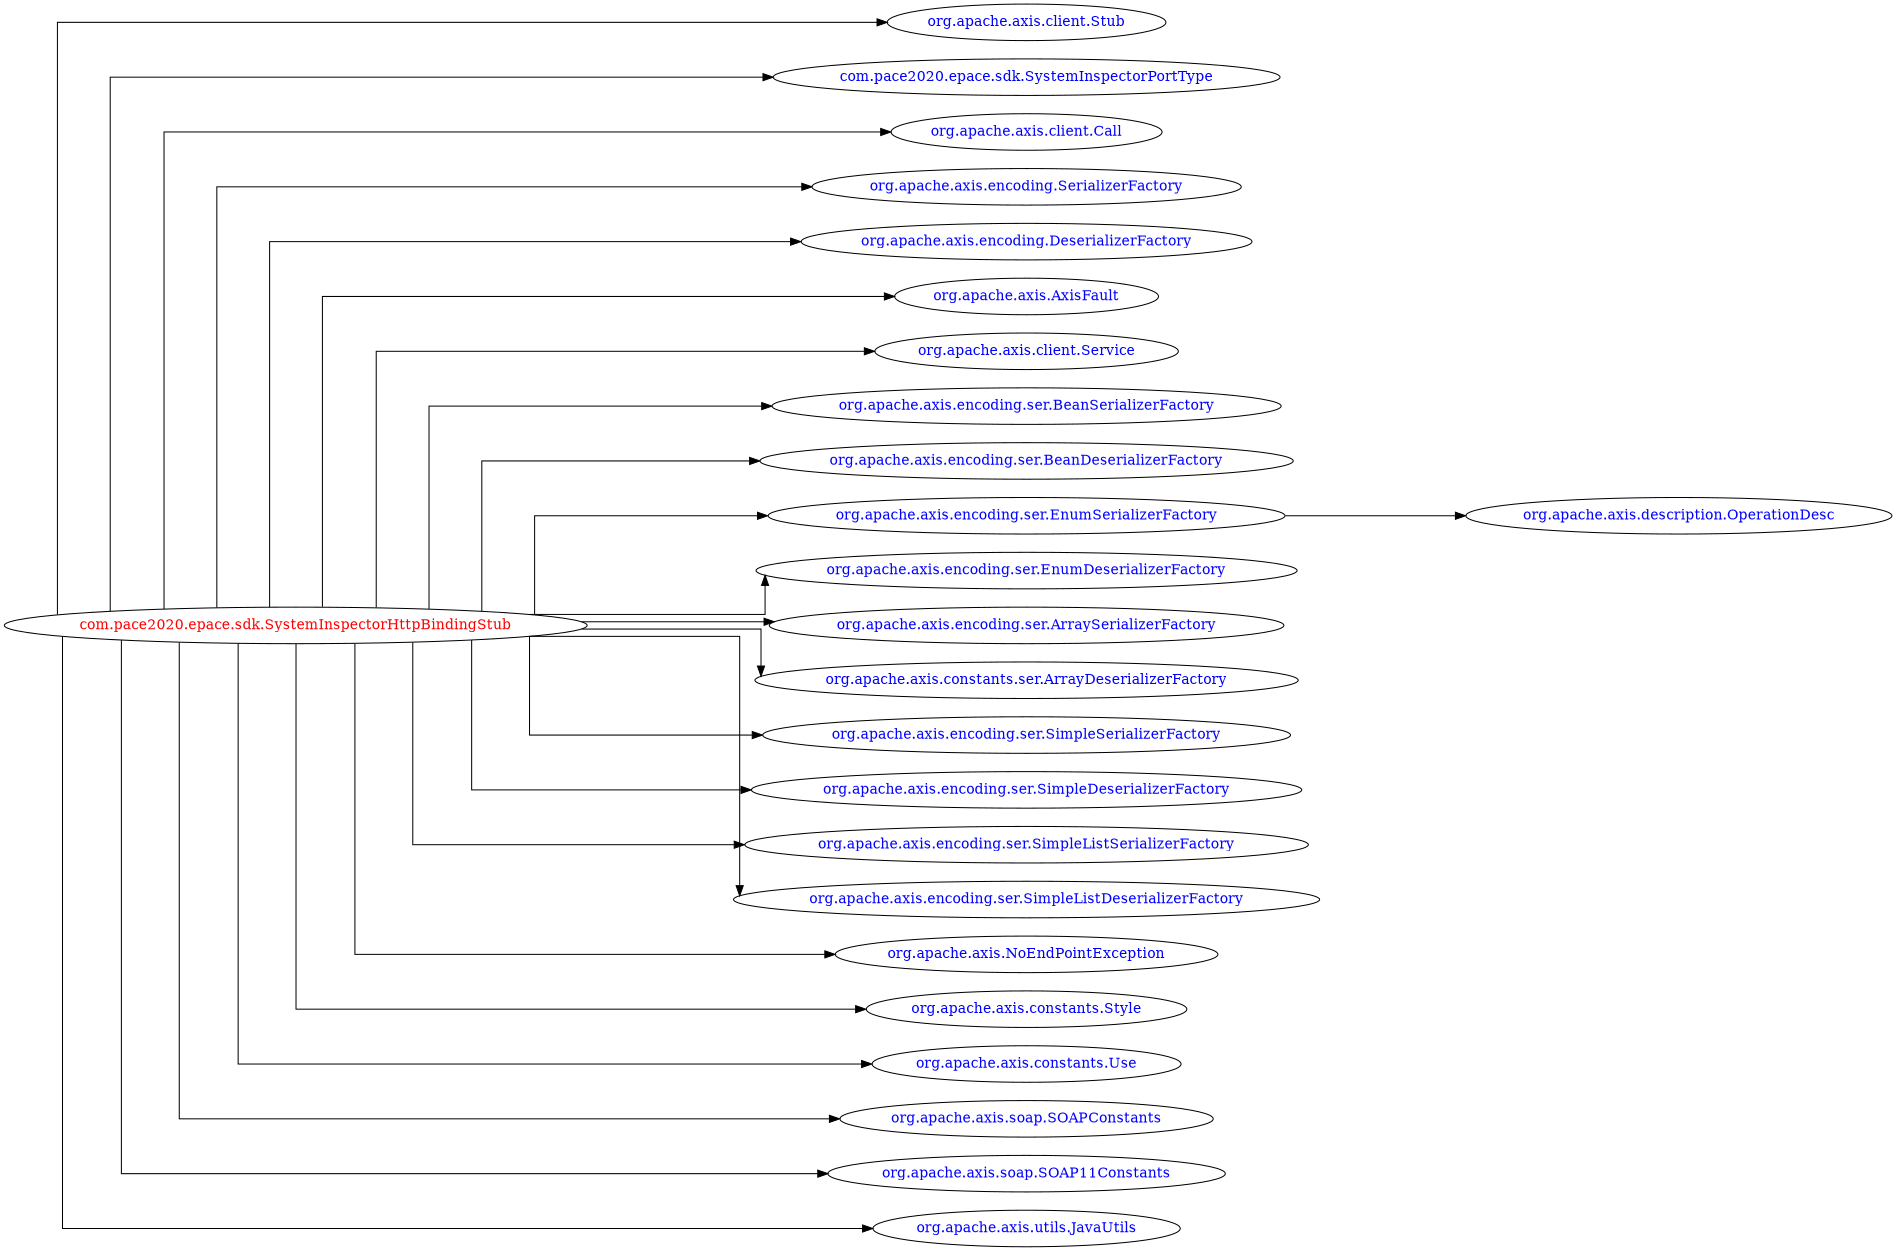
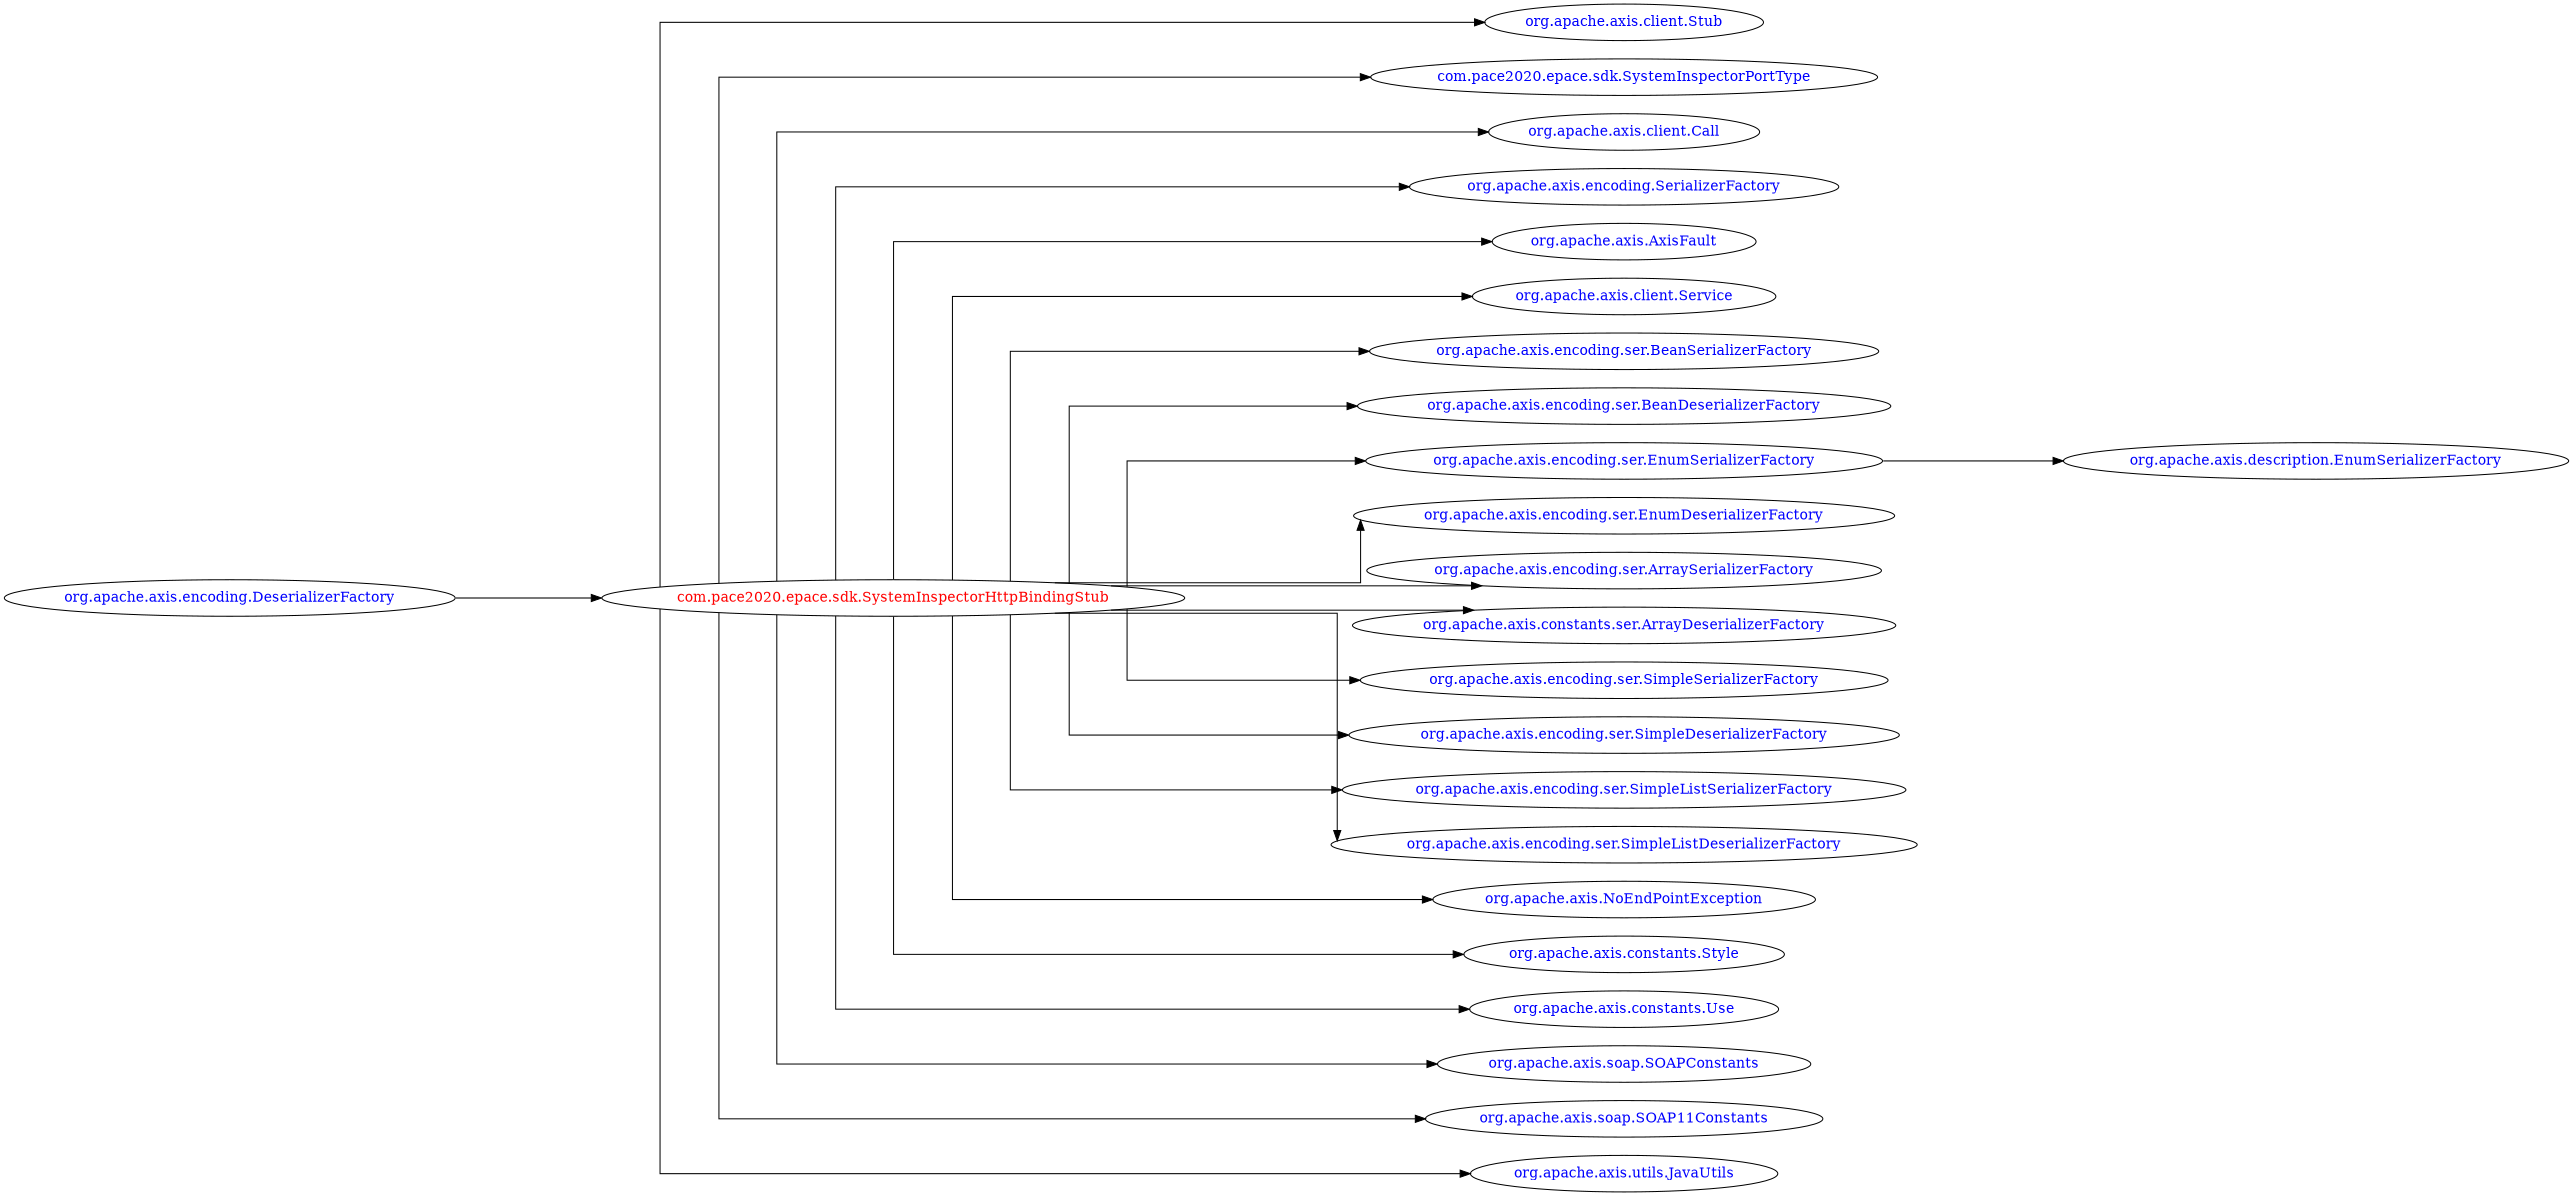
(347, 242) -> (524, 598)
(1679, 516) -> (2316, 461)
